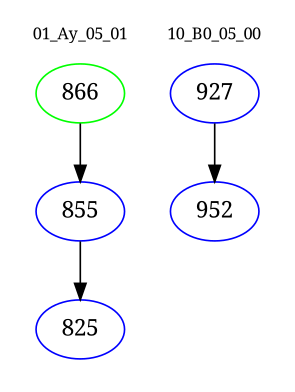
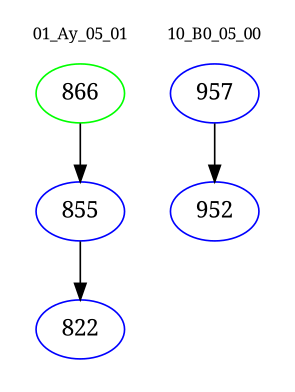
(215, 93) -> (215, 93)
(80, 329) -> (80, 329)
